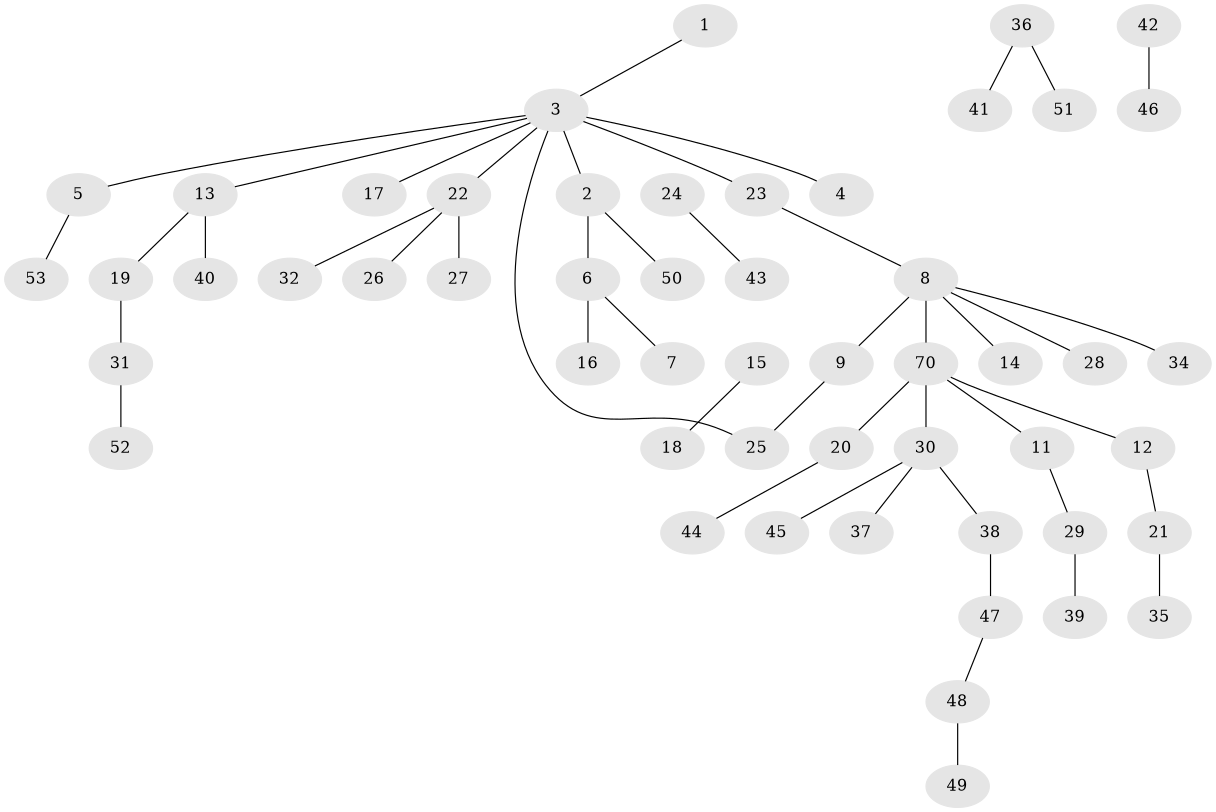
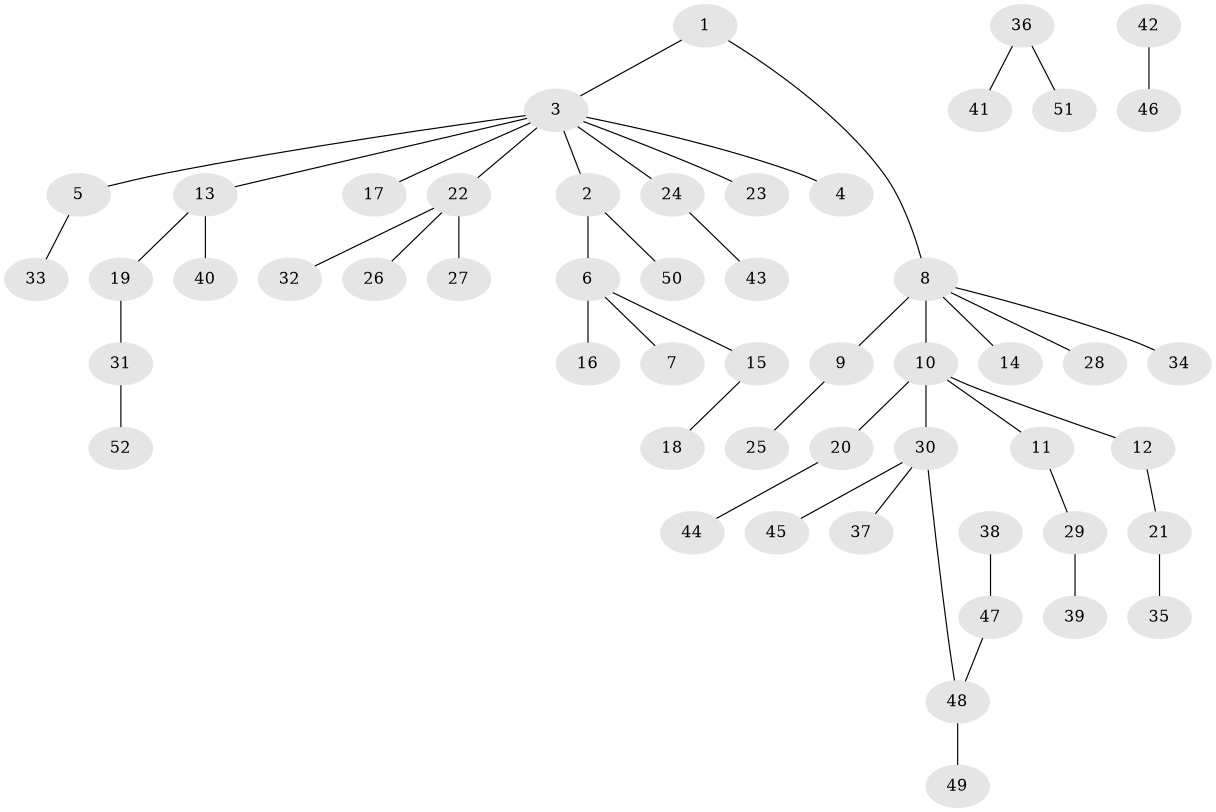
(841, 237) -> (847, 131)
(36, 279) -> (36, 279)
none -> (672, 322)
(530, 357) -> (614, 153)
(926, 364) -> (926, 364)
(958, 491) -> (940, 575)
